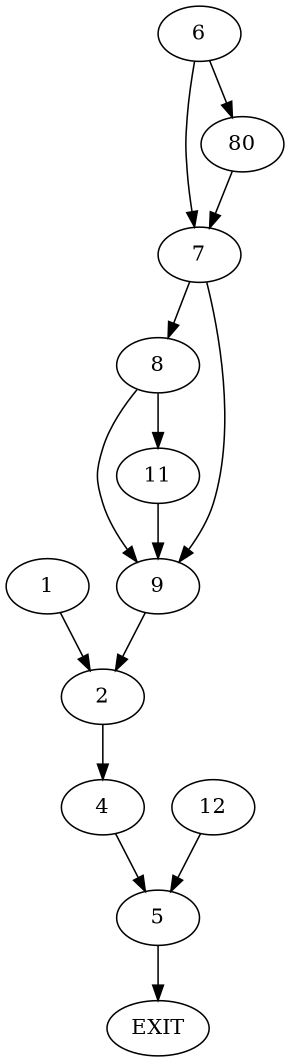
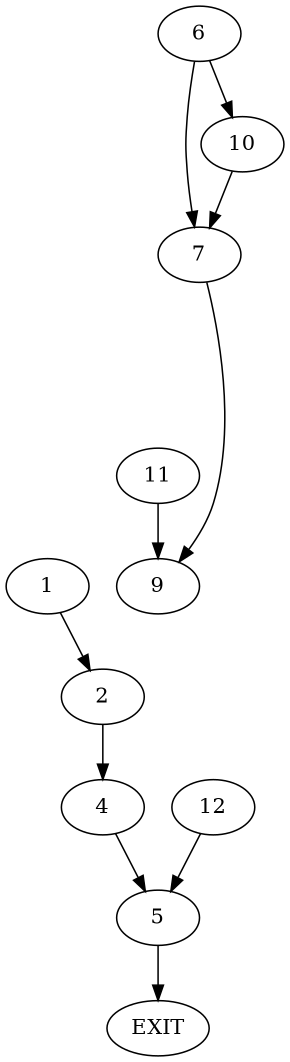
(242, 144) -> (242, 144)
(158, 365) -> none
(134, 635) -> none
